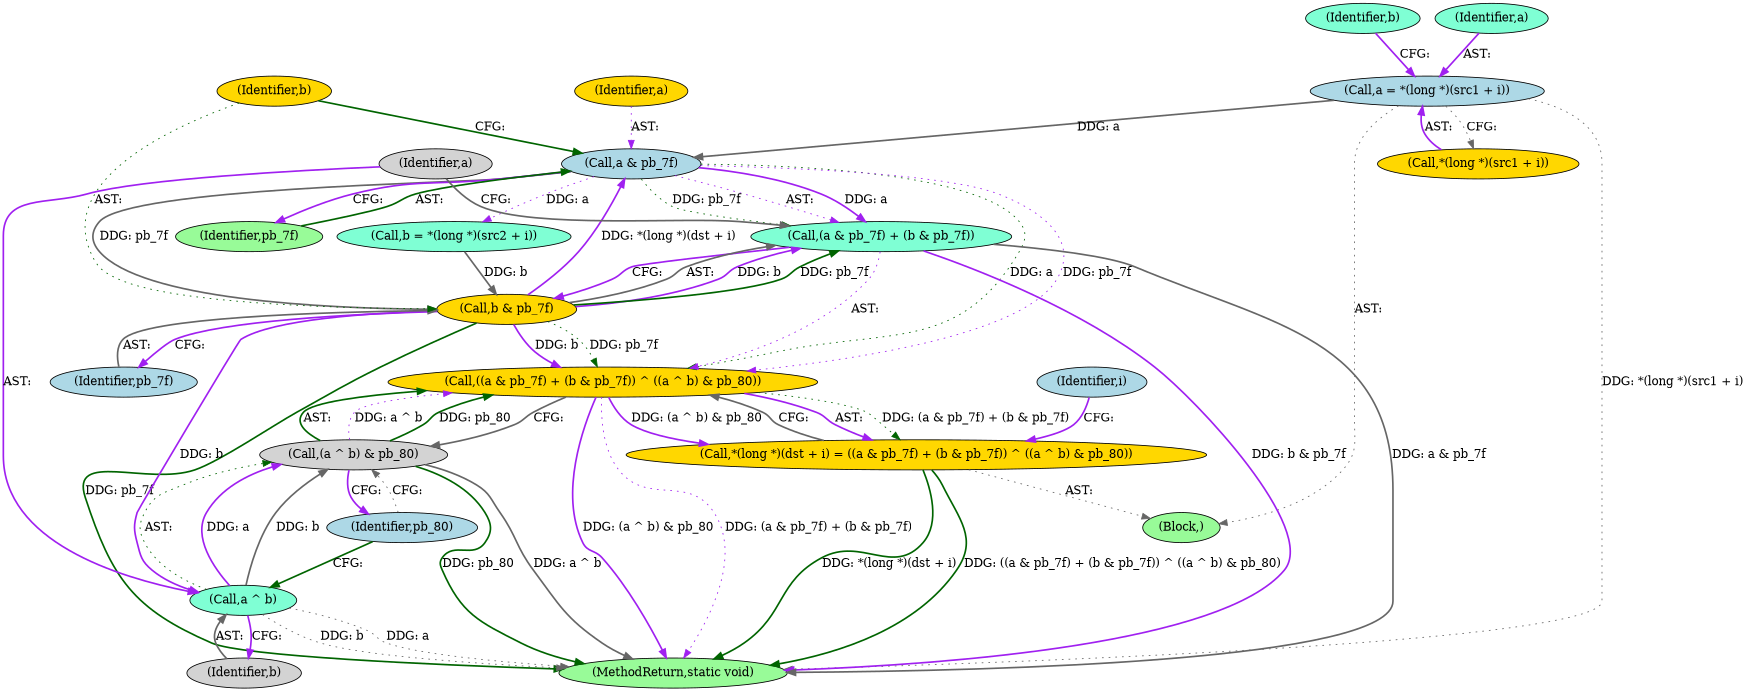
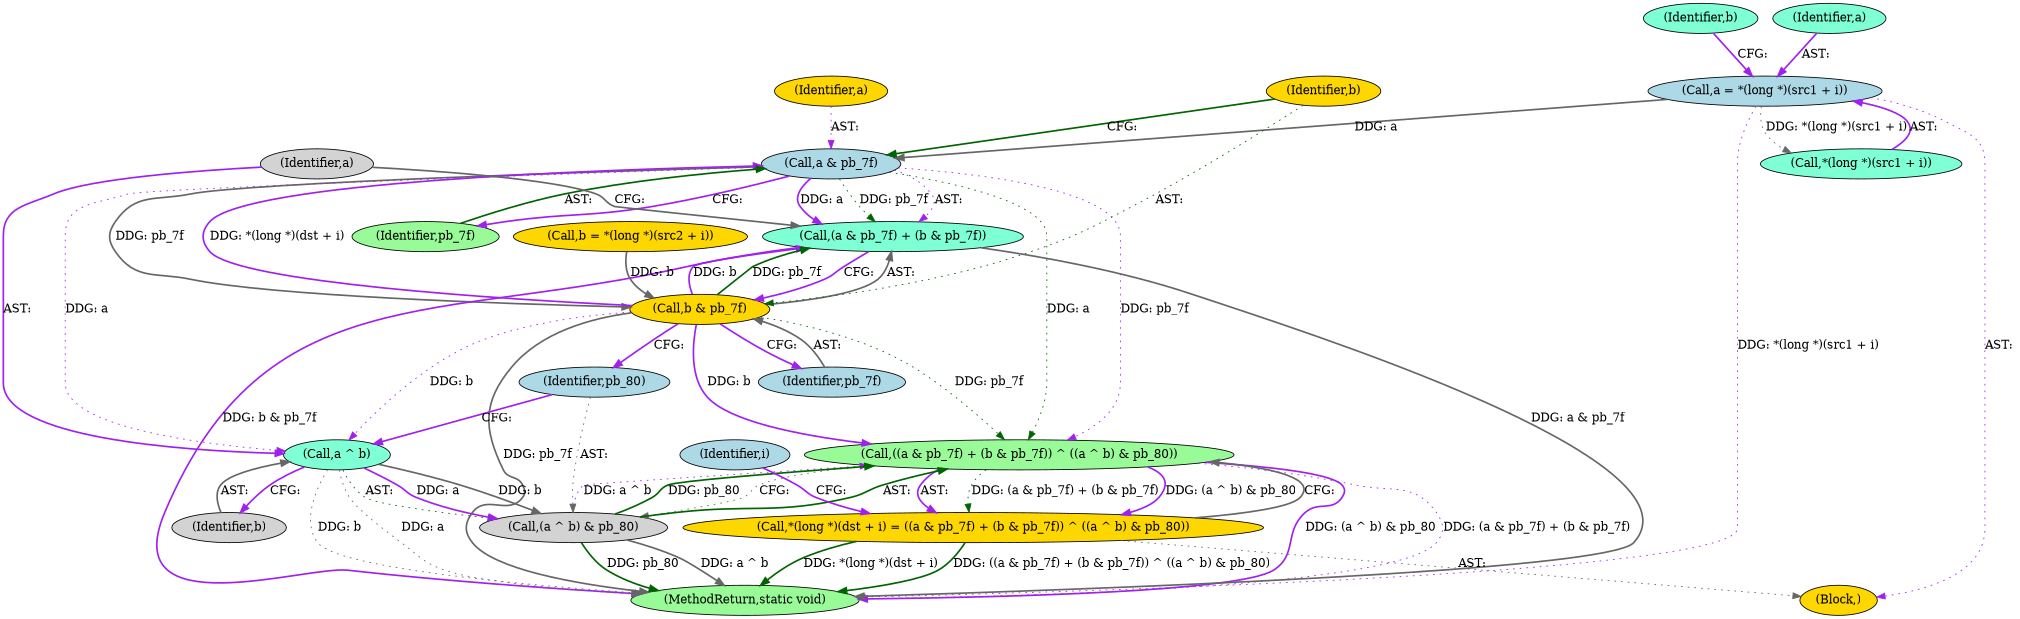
(1484, 128) -> (1837, 128)
(1478, 164) -> (1861, 164)
(542, 196) -> (160, 191)
(454, 237) -> (630, 237)
(803, 328) -> none
(1354, 345) -> (1985, 341)
(603, 382) -> (1019, 455)
(212, 385) -> (479, 342)
(505, 428) -> (757, 486)
(409, 491) -> (596, 455)
(349, 492) -> (649, 343)
(1181, 528) -> (1839, 600)
(102, 543) -> (524, 489)
(325, 563) -> (467, 418)
(1471, 632) -> (1549, 566)
